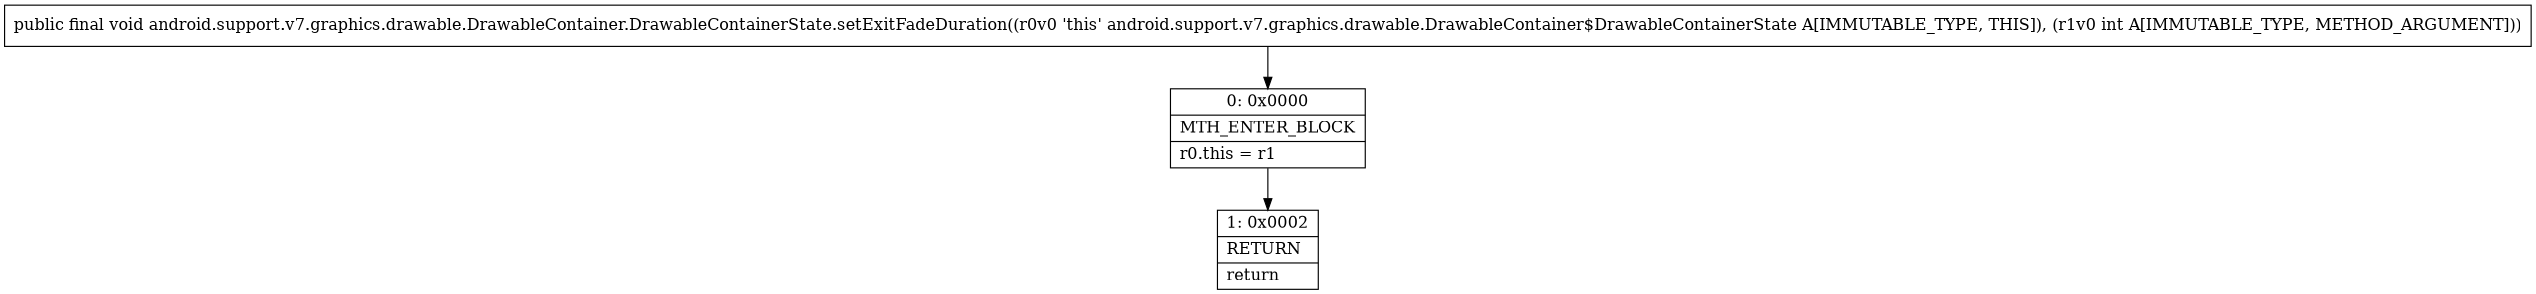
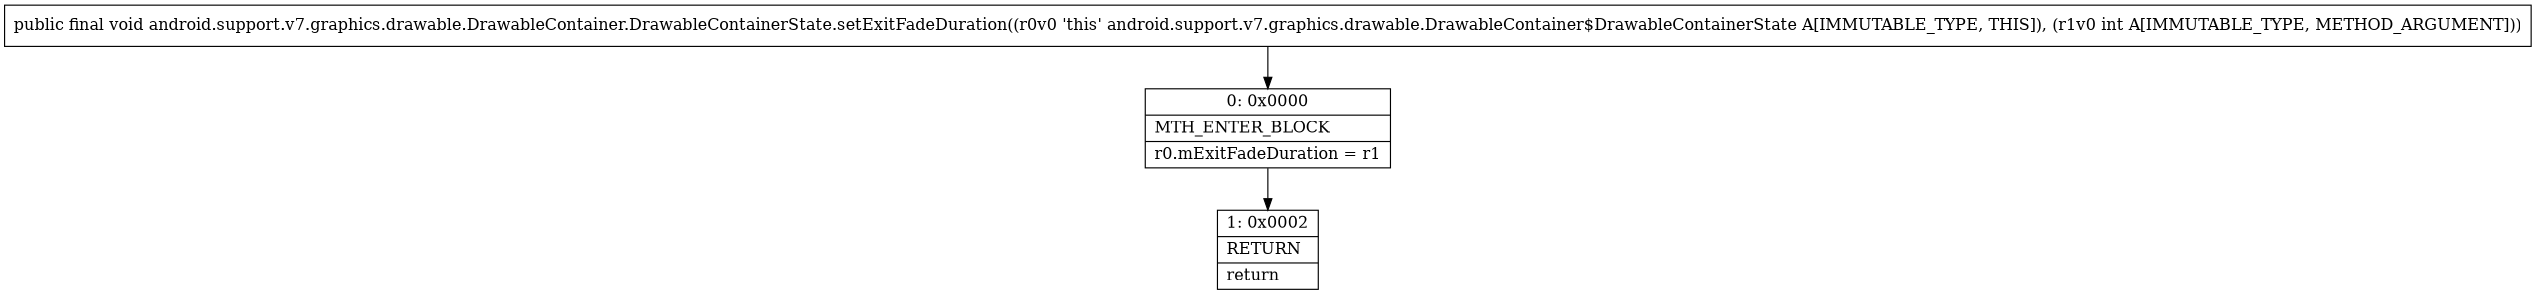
(1228, 154) -> (1268, 154)
